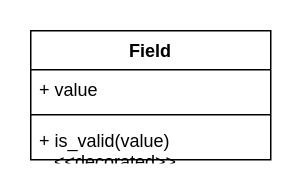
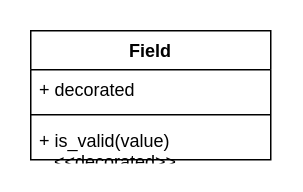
(70, 91) -> (93, 91)
